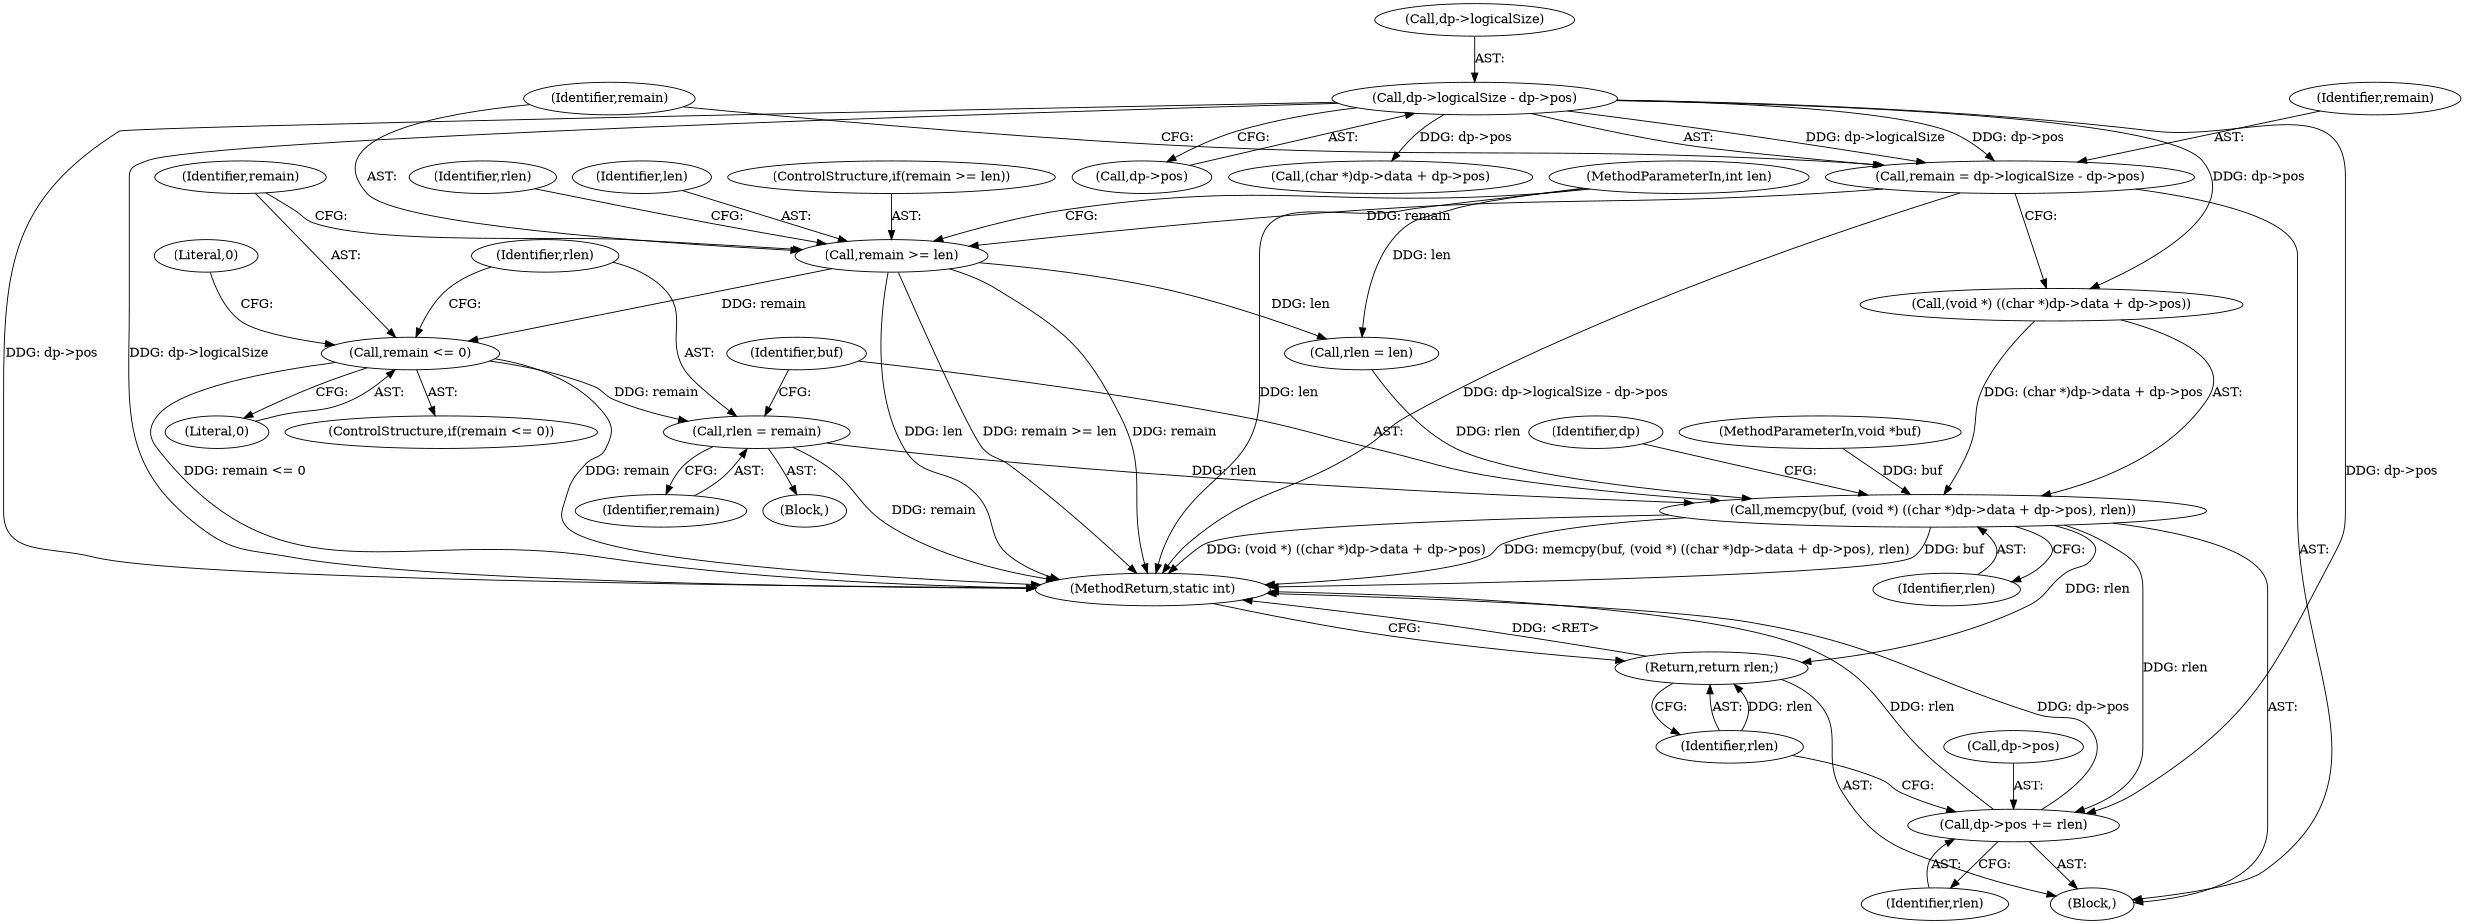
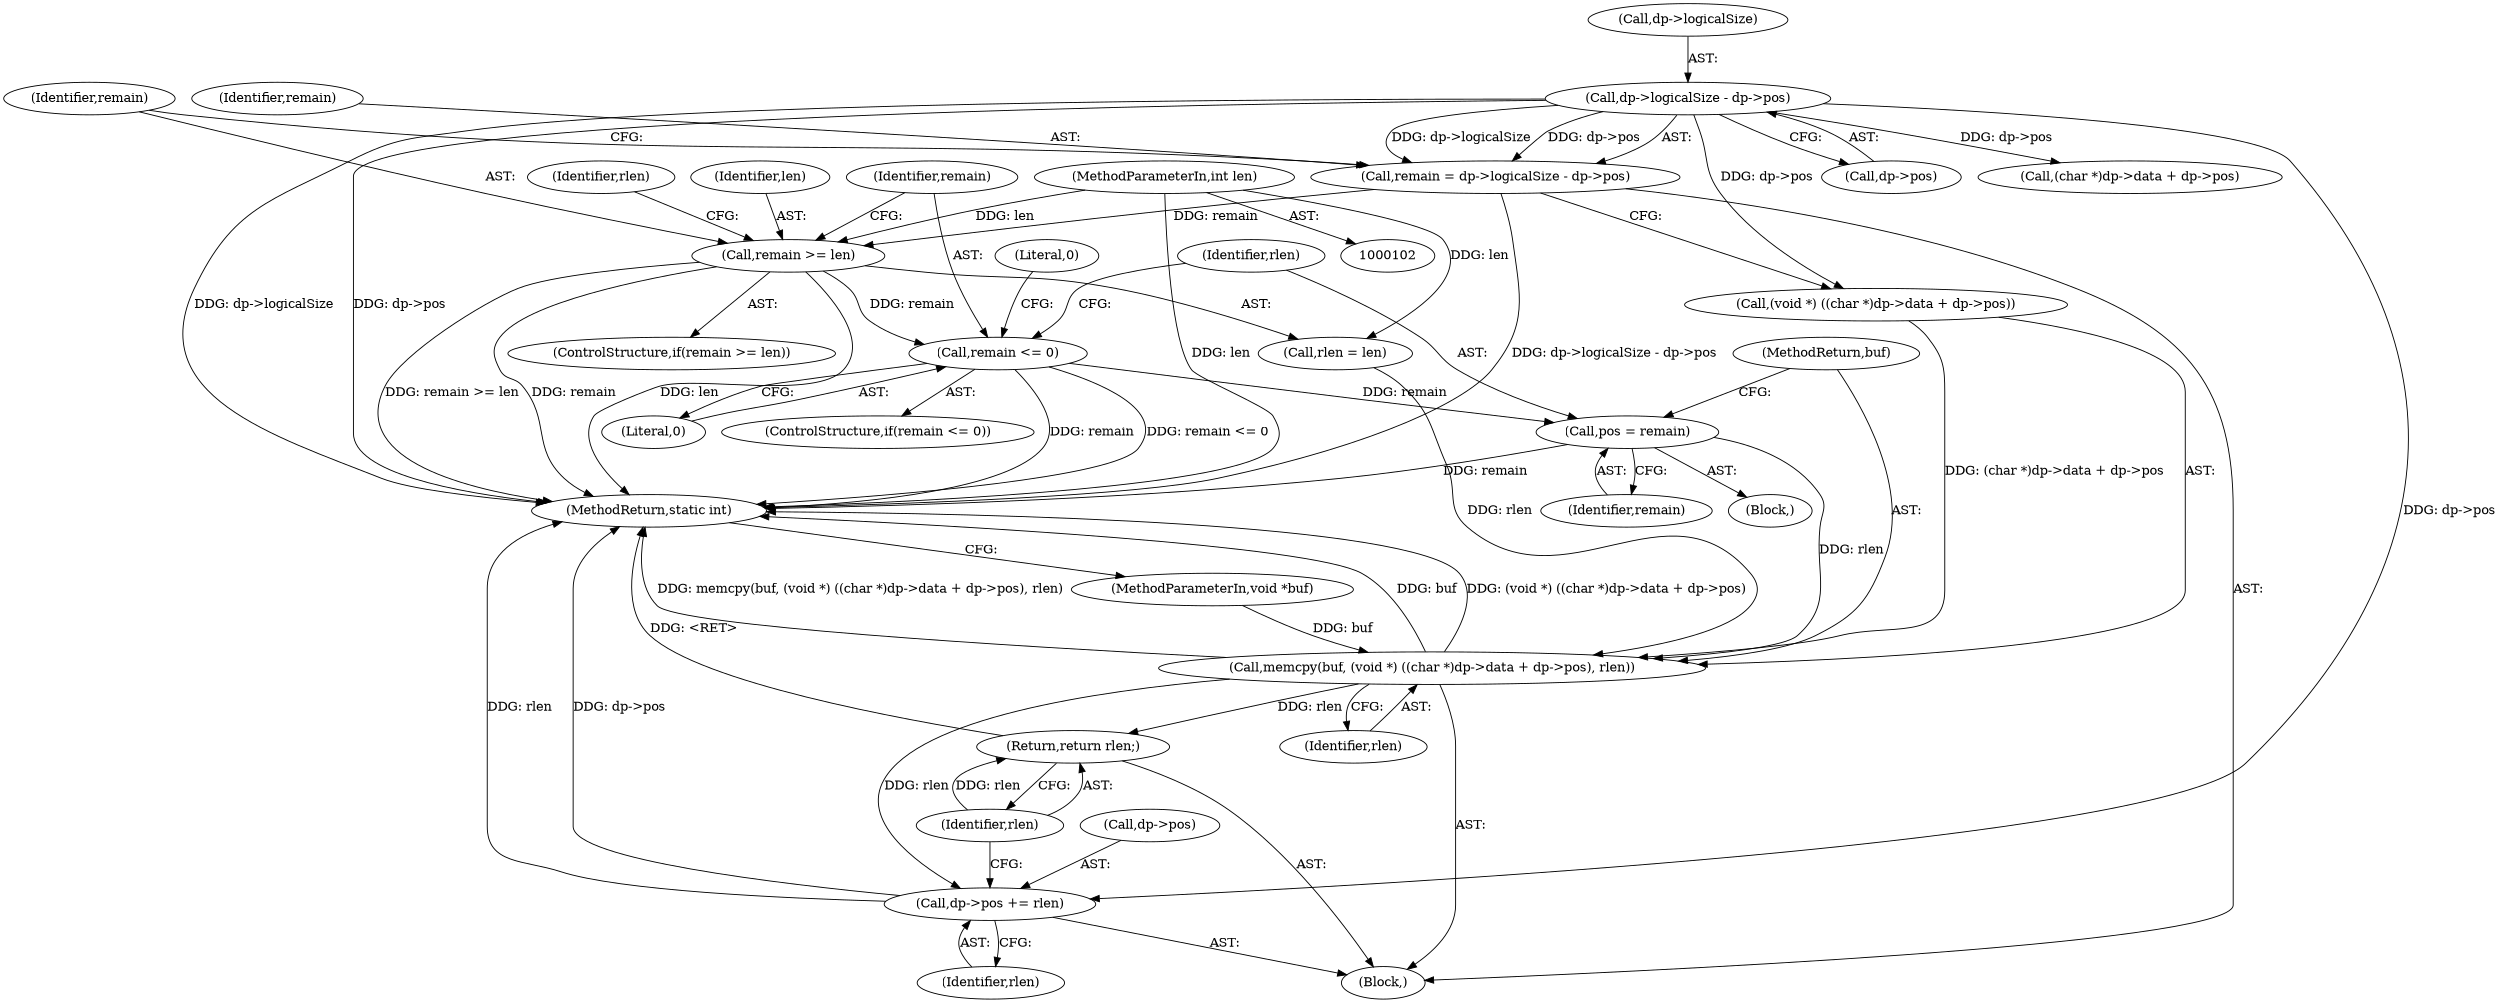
(892, 212) -> (734, 302)
(1084, 217) -> (1005, 217)
none -> (1388, 256)
(1301, 305) -> (1259, 305)
(797, 354) -> (1826, 354)
(757, 432) -> (1627, 432)
(1596, 432) -> none
(1413, 639) -> (923, 549)
